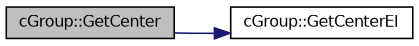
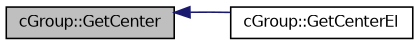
(194, 33) -> (210, 12)
